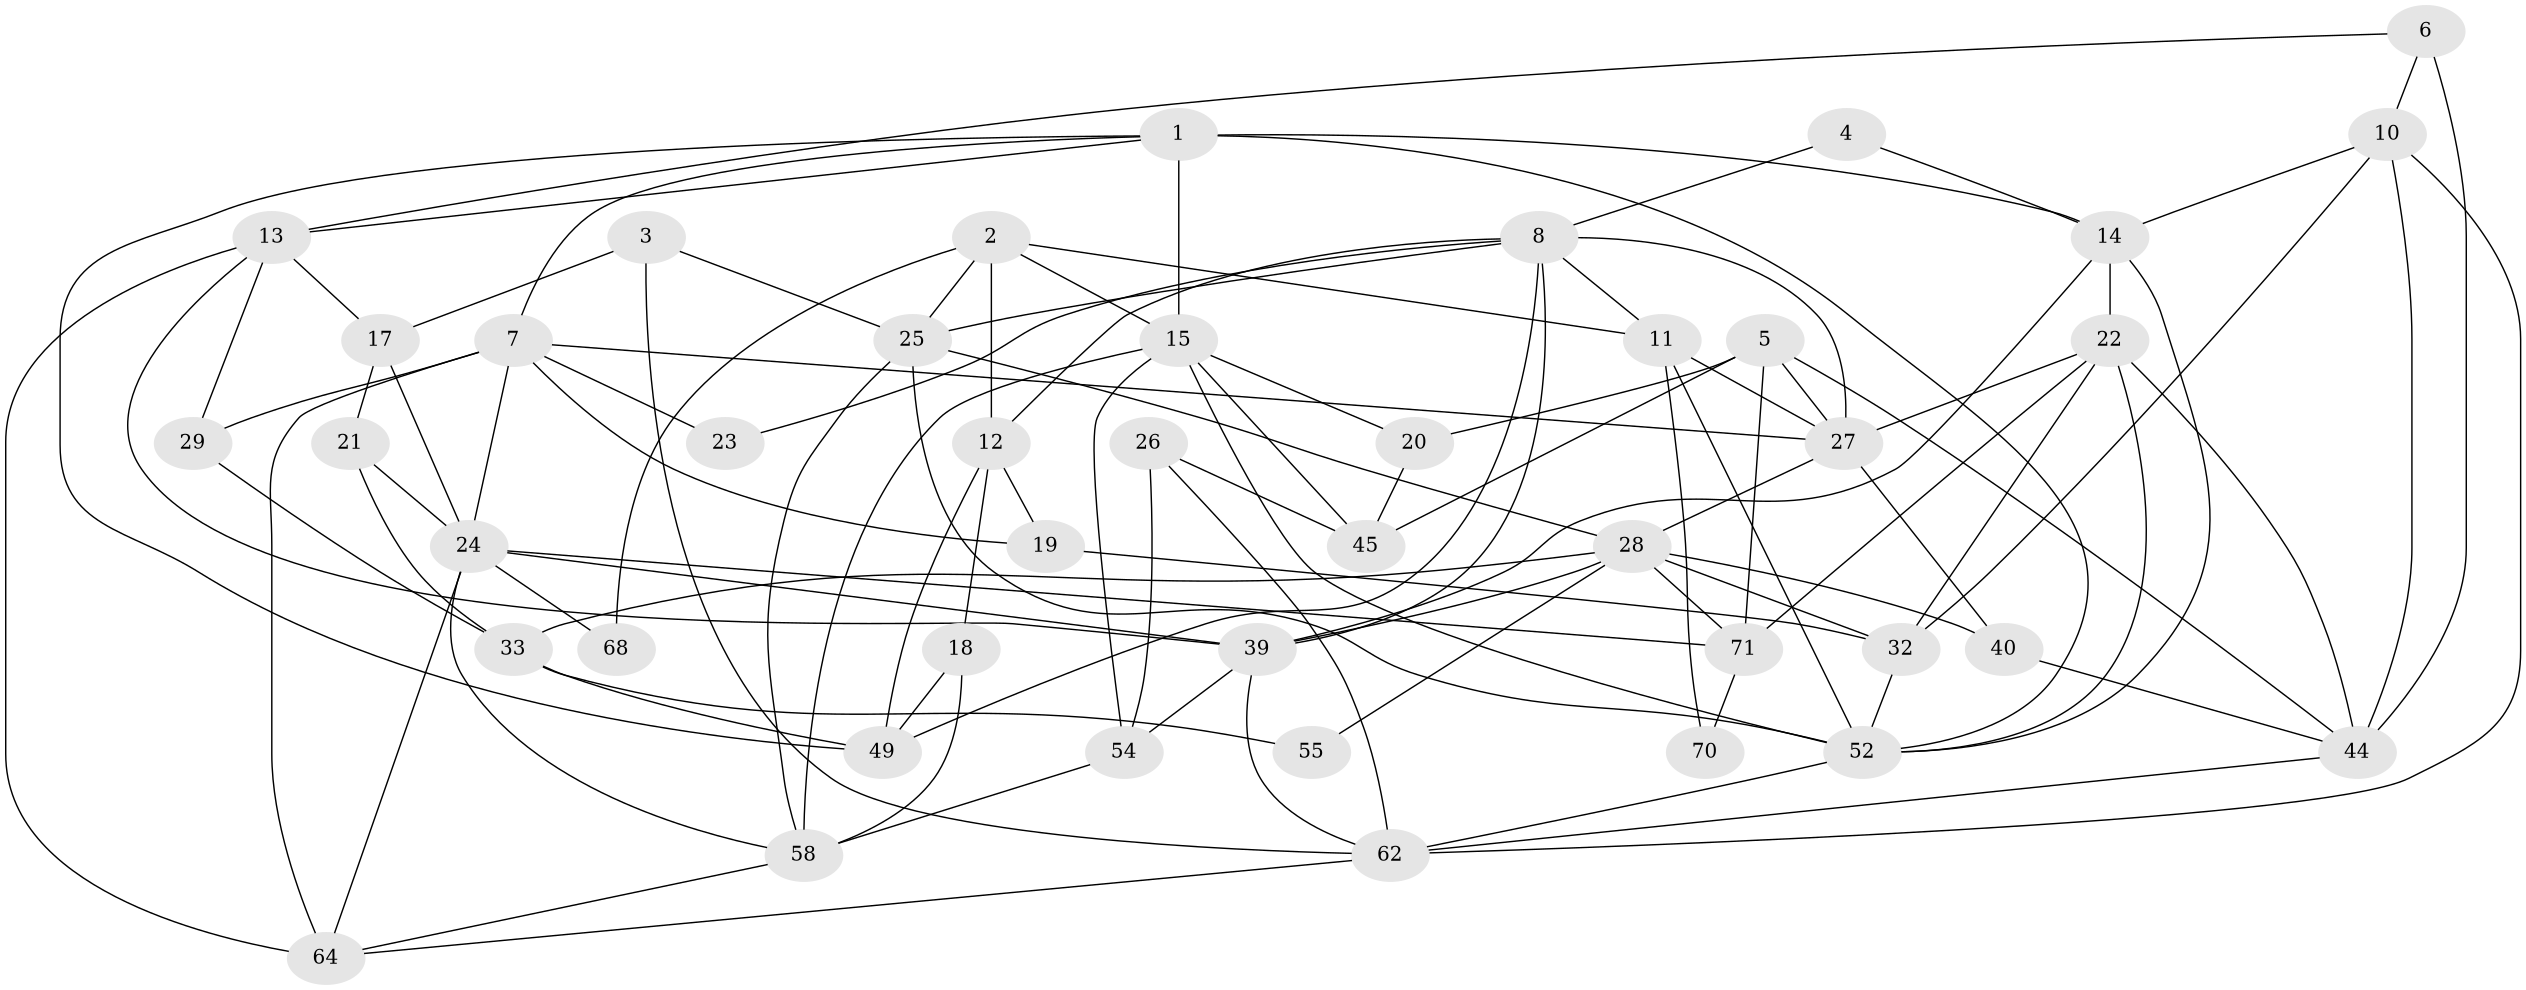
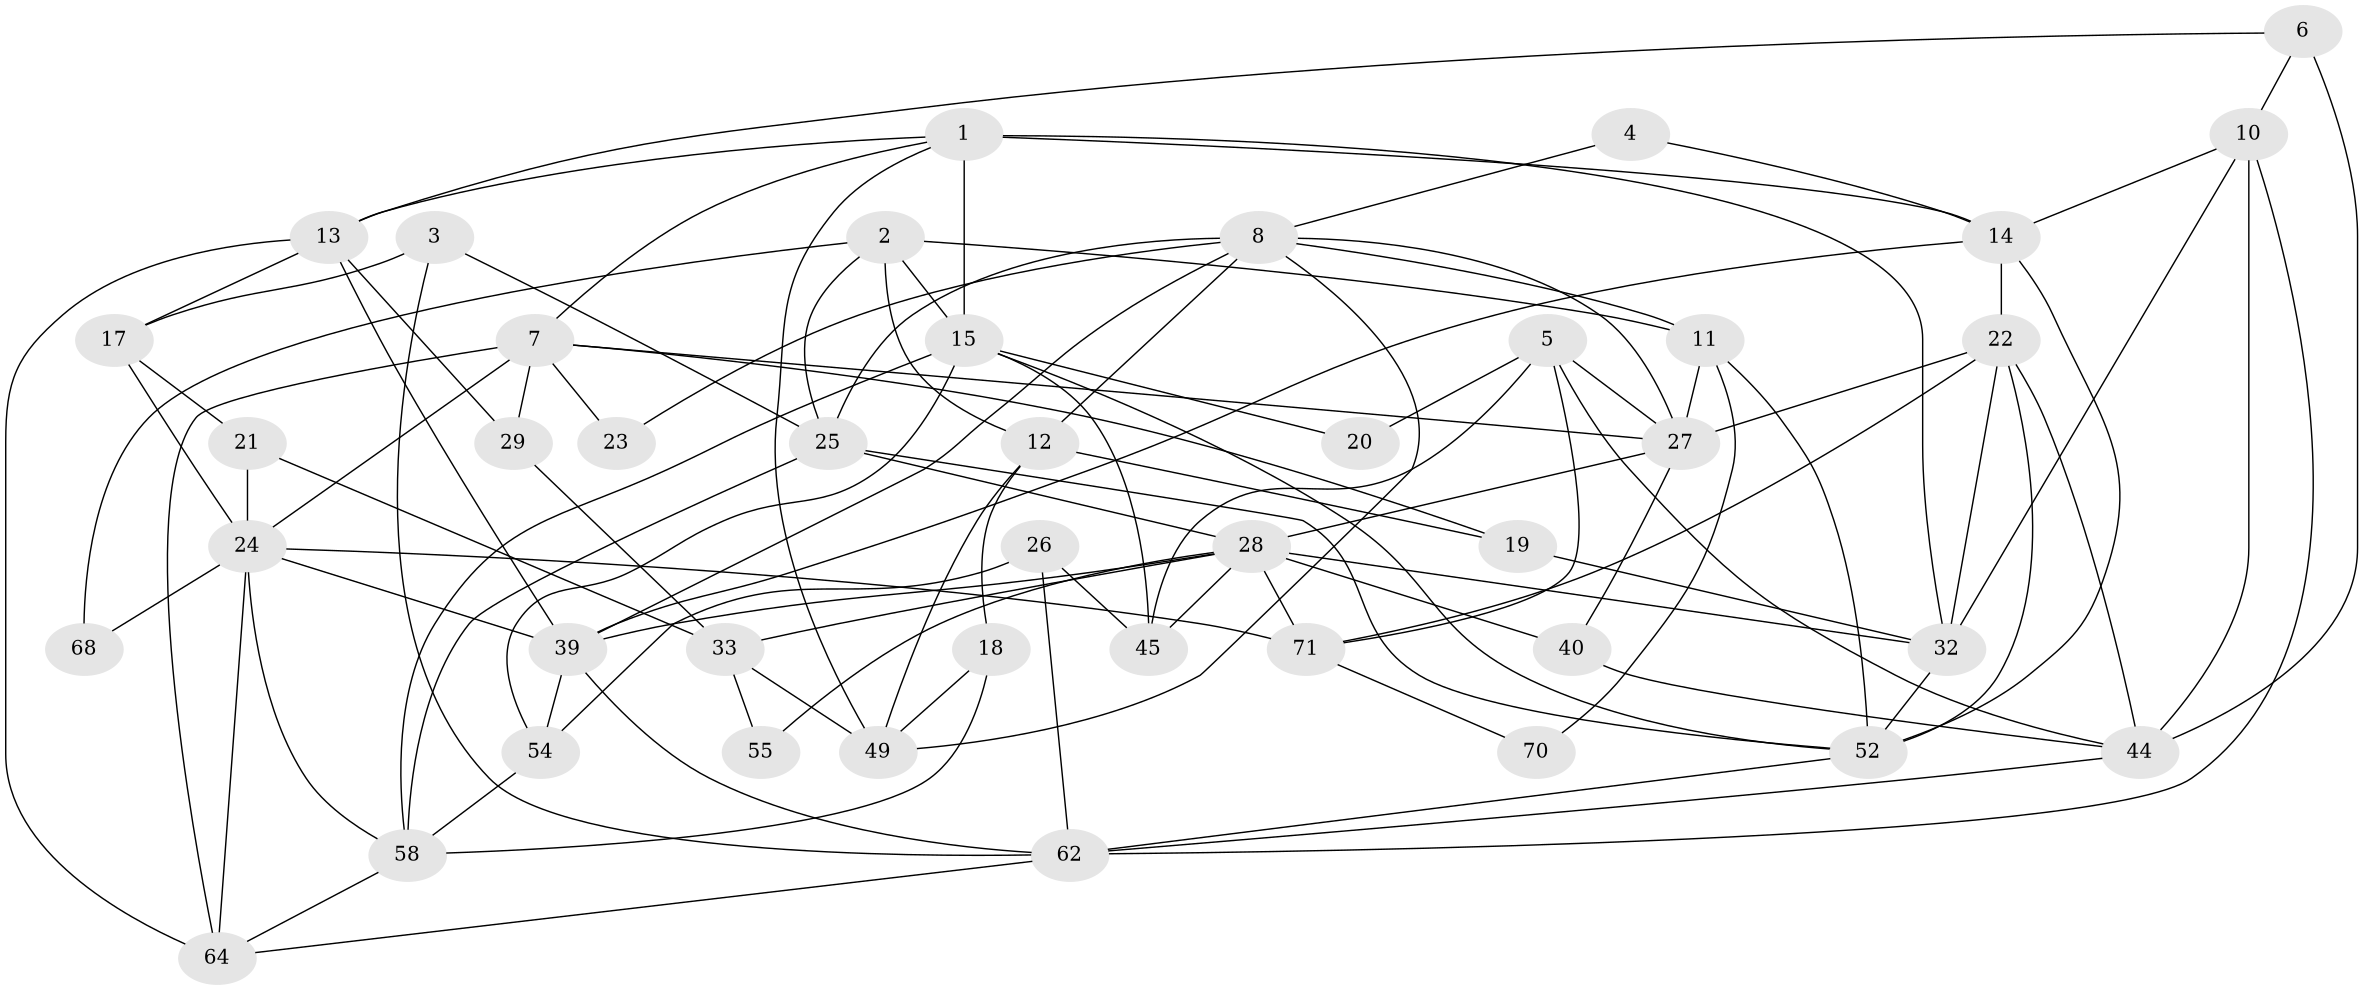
(1840, 309) -> (1633, 183)
(1391, 495) -> (1200, 598)
